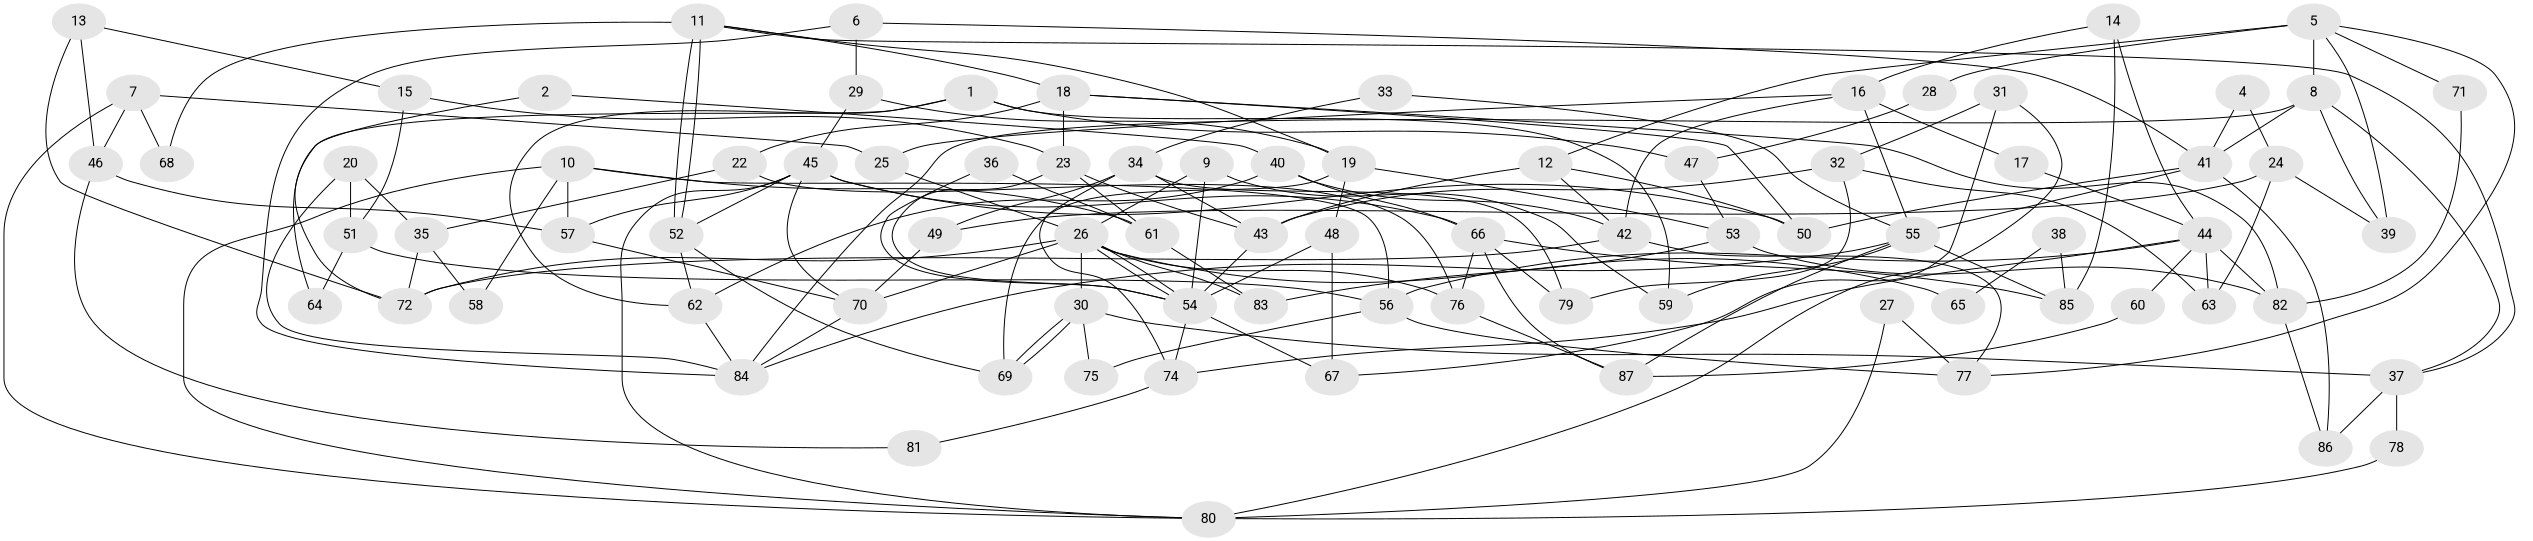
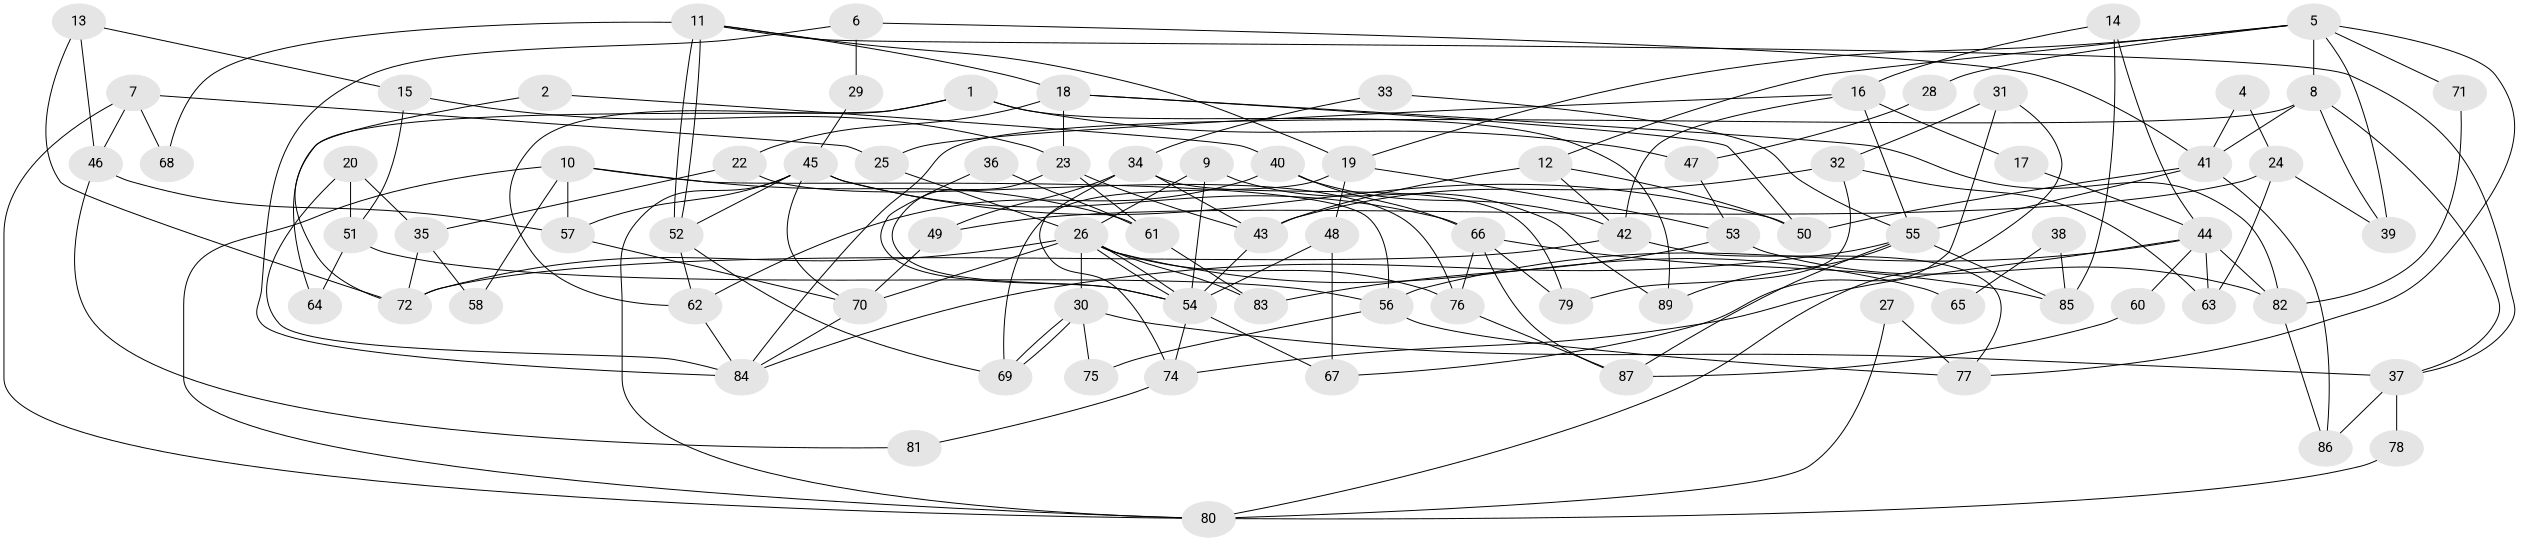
(1049, 121) -> (1802, 59)
(1666, 306) -> (1666, 306)
